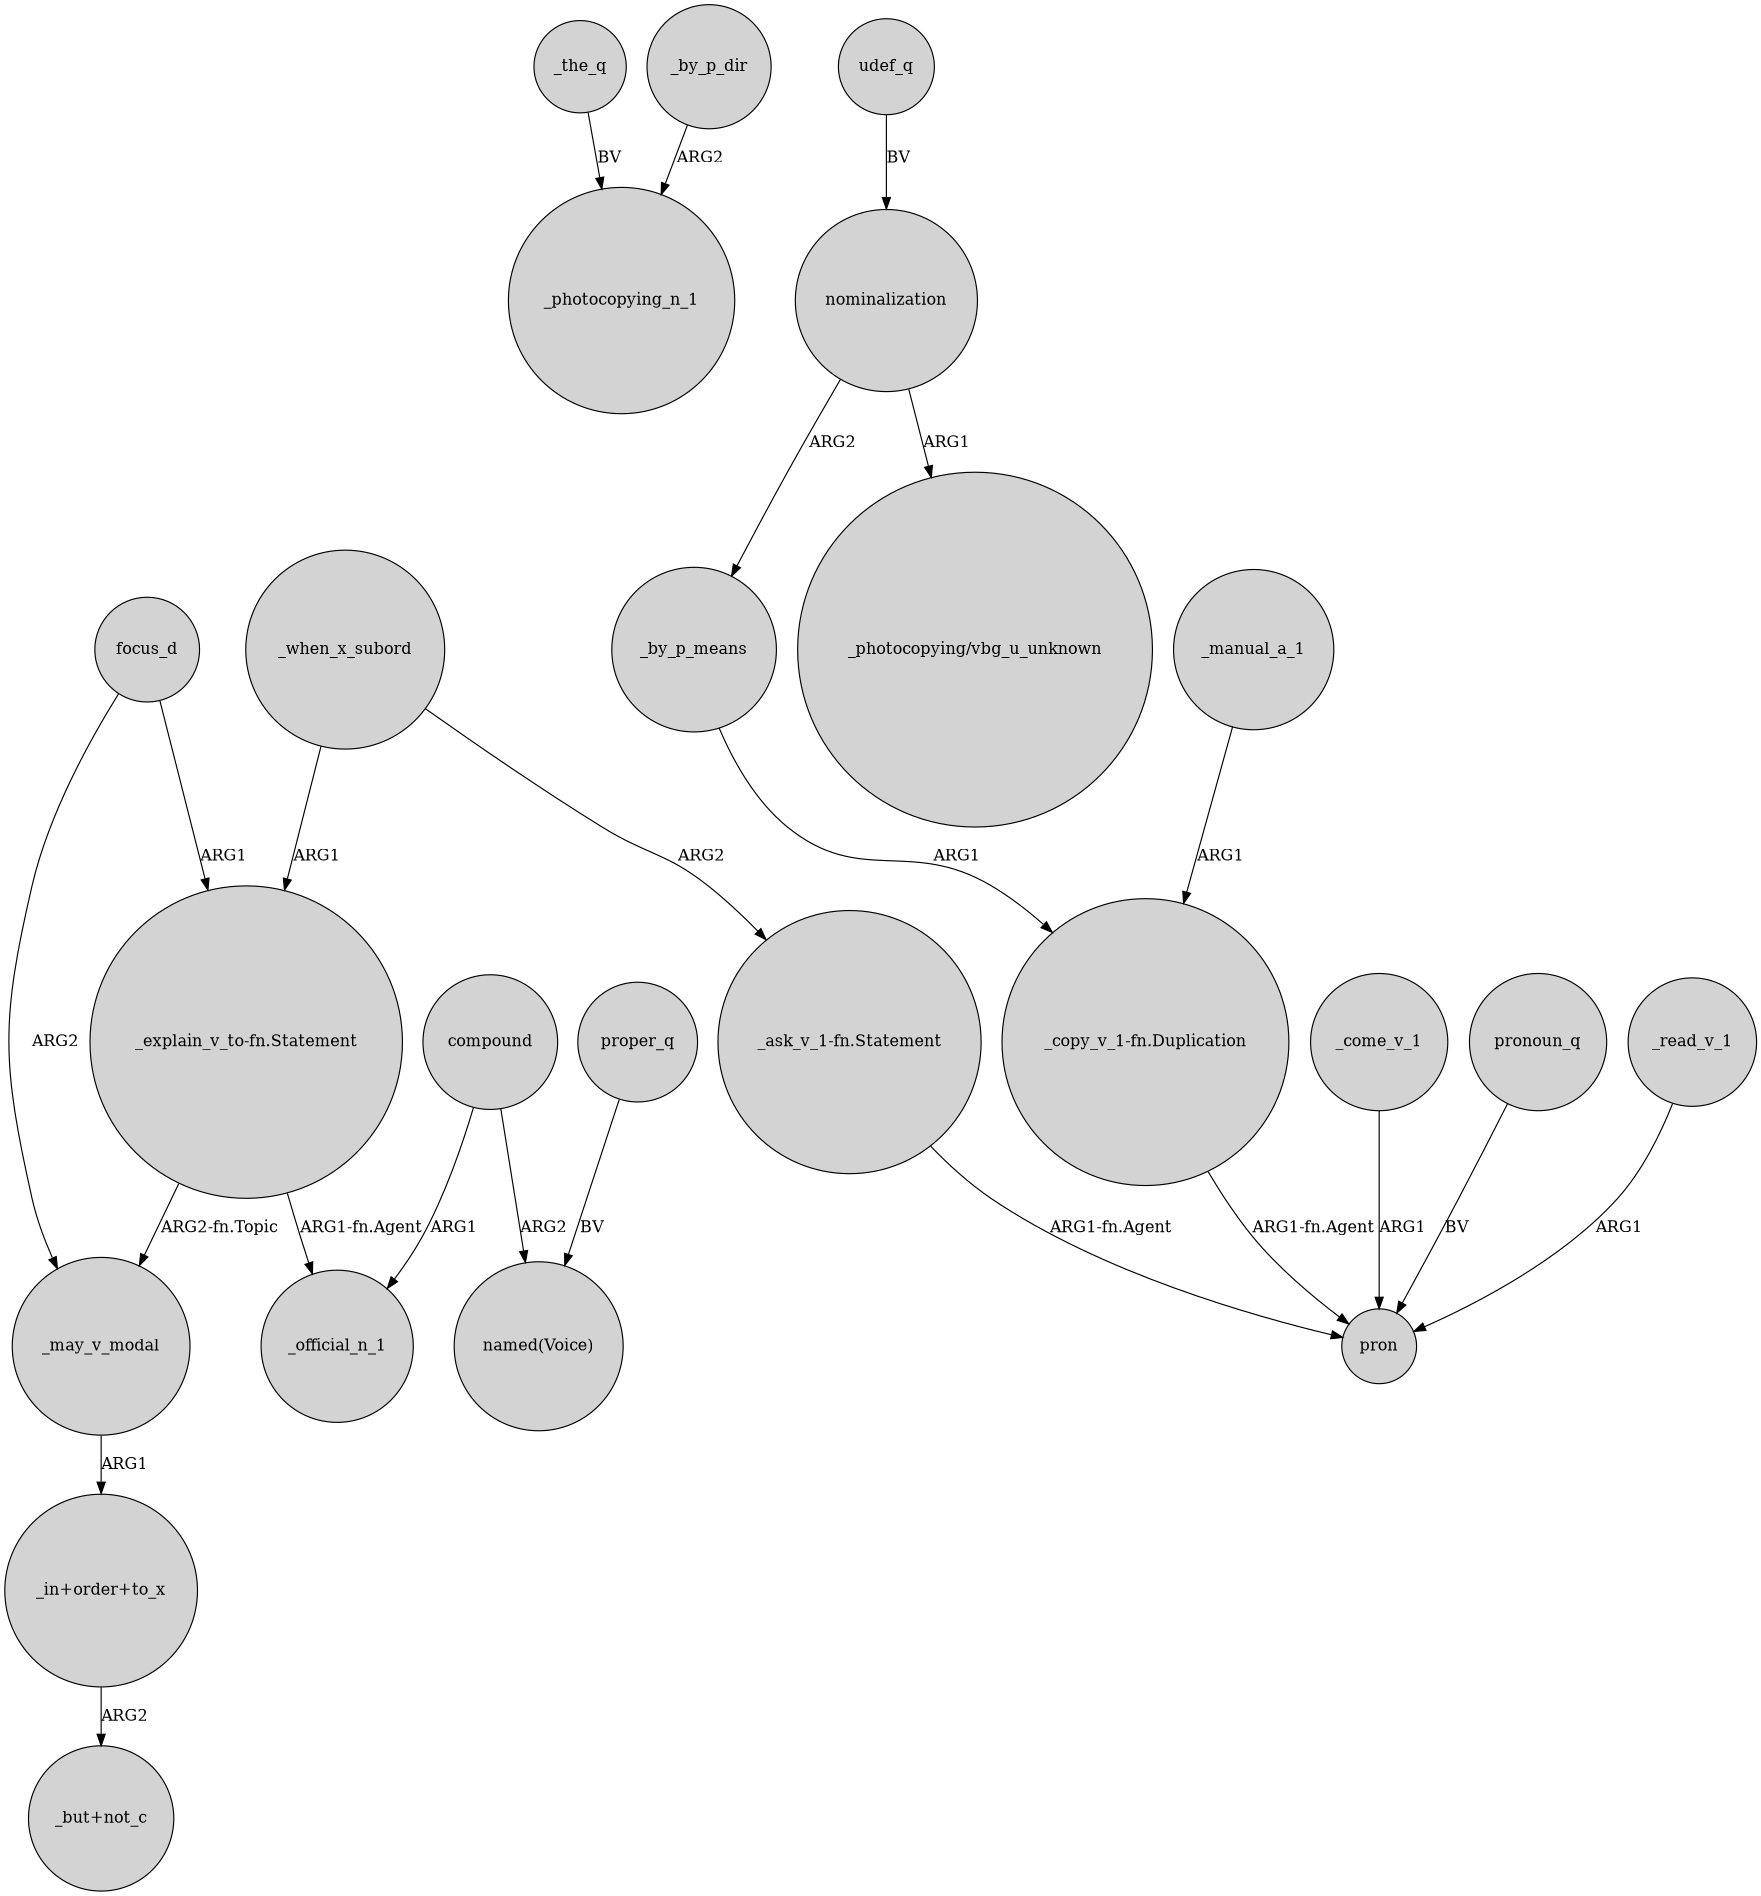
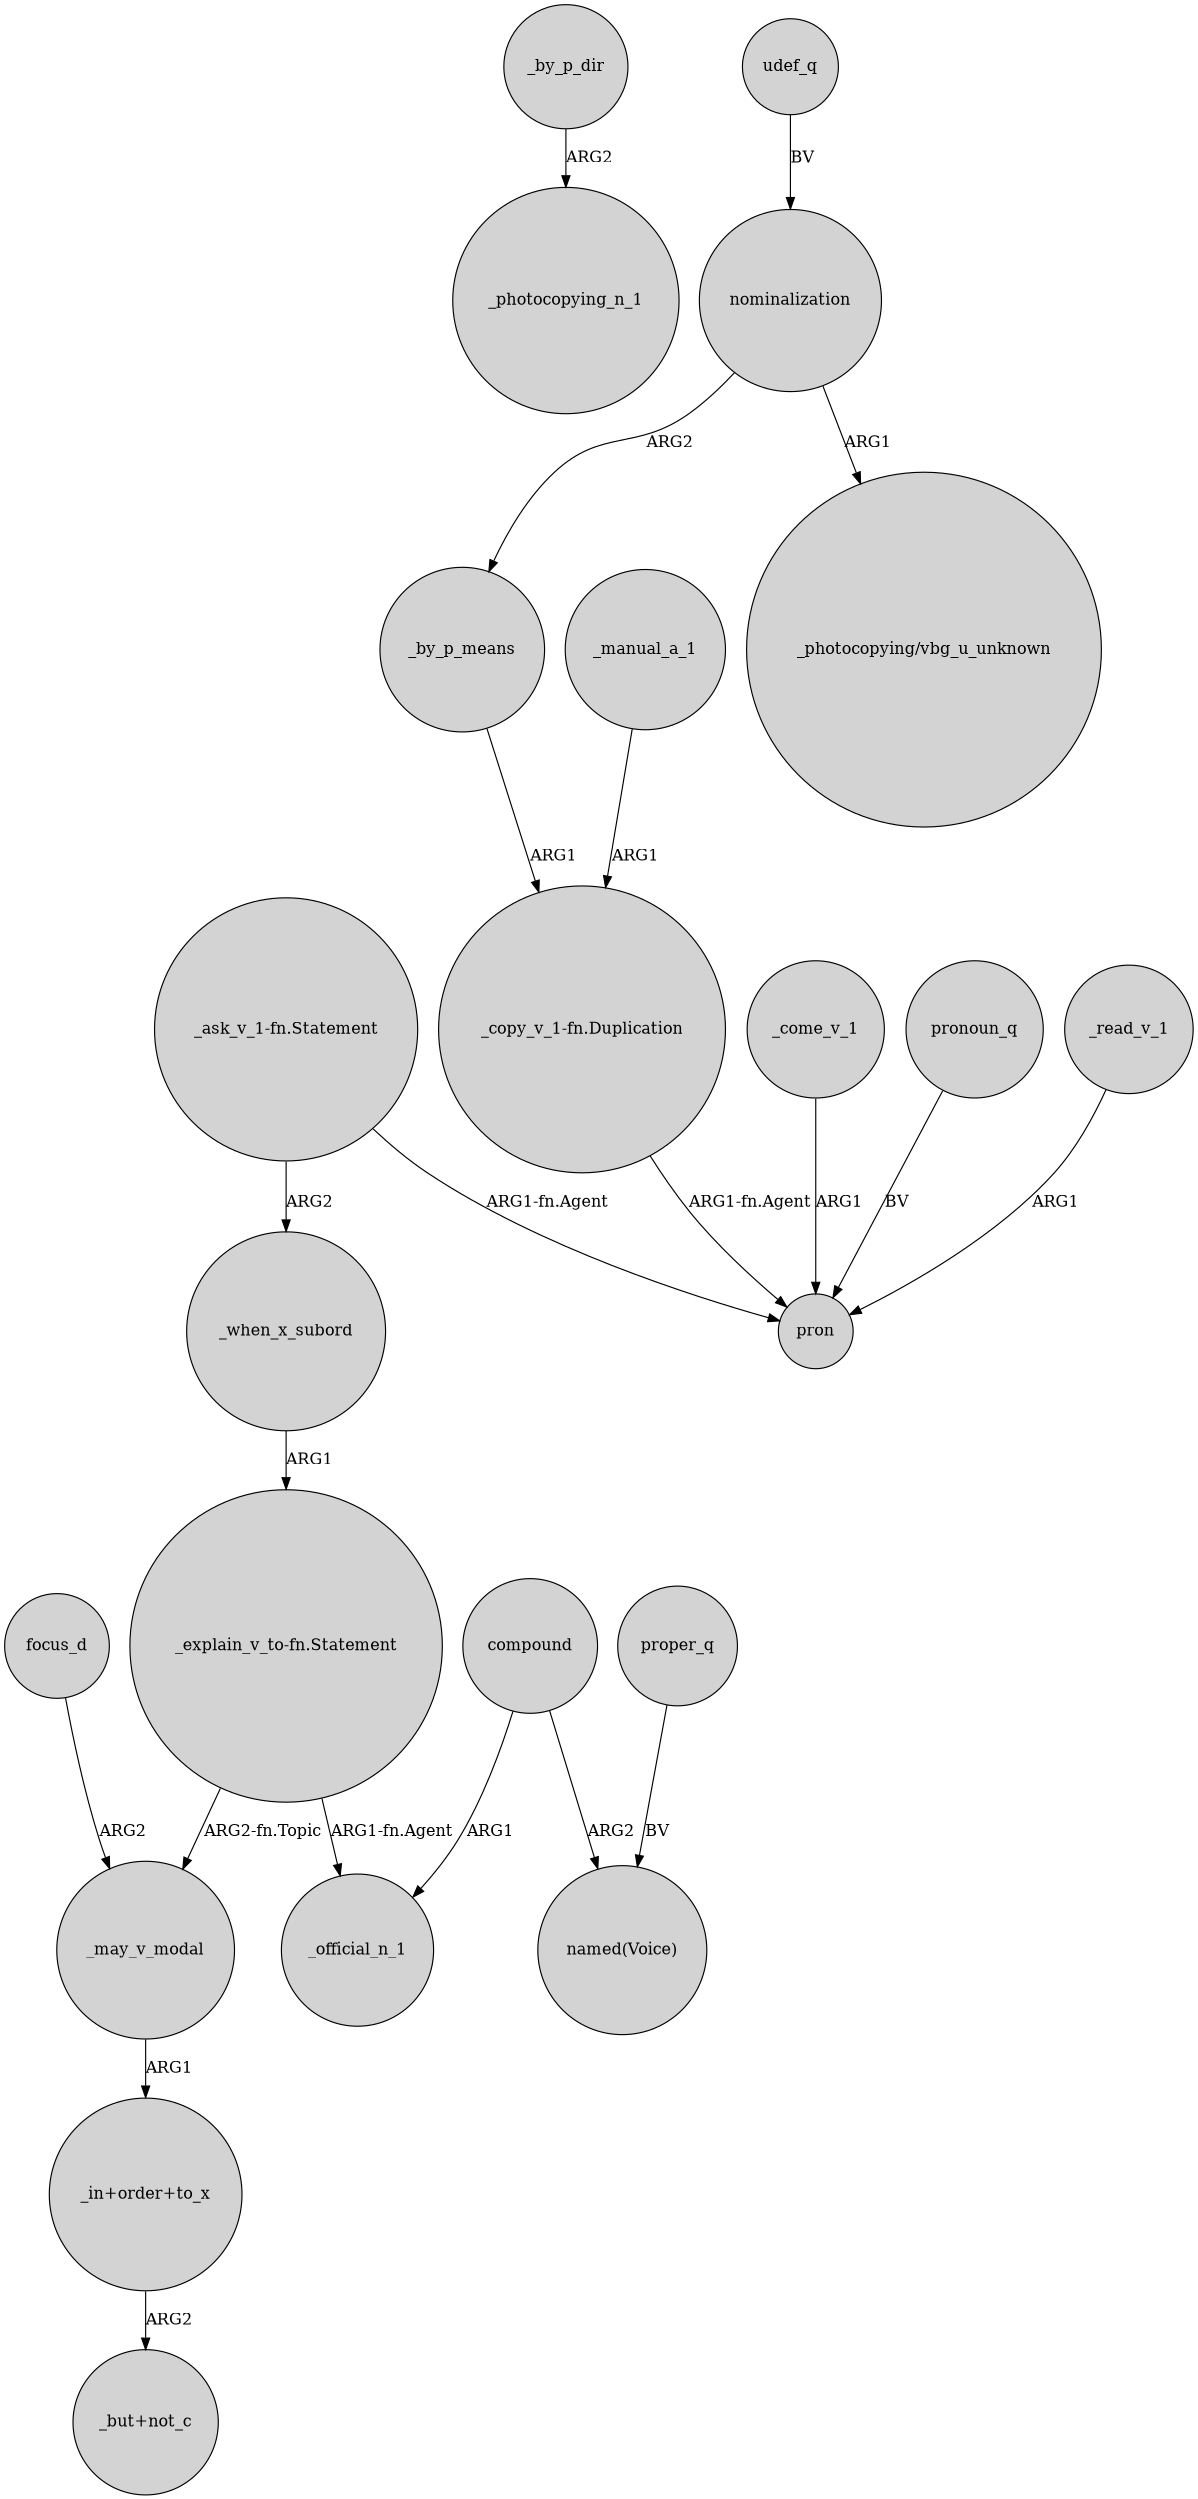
(580, 67) -> none
(182, 790) -> none
(592, 821) -> (286, 1191)
